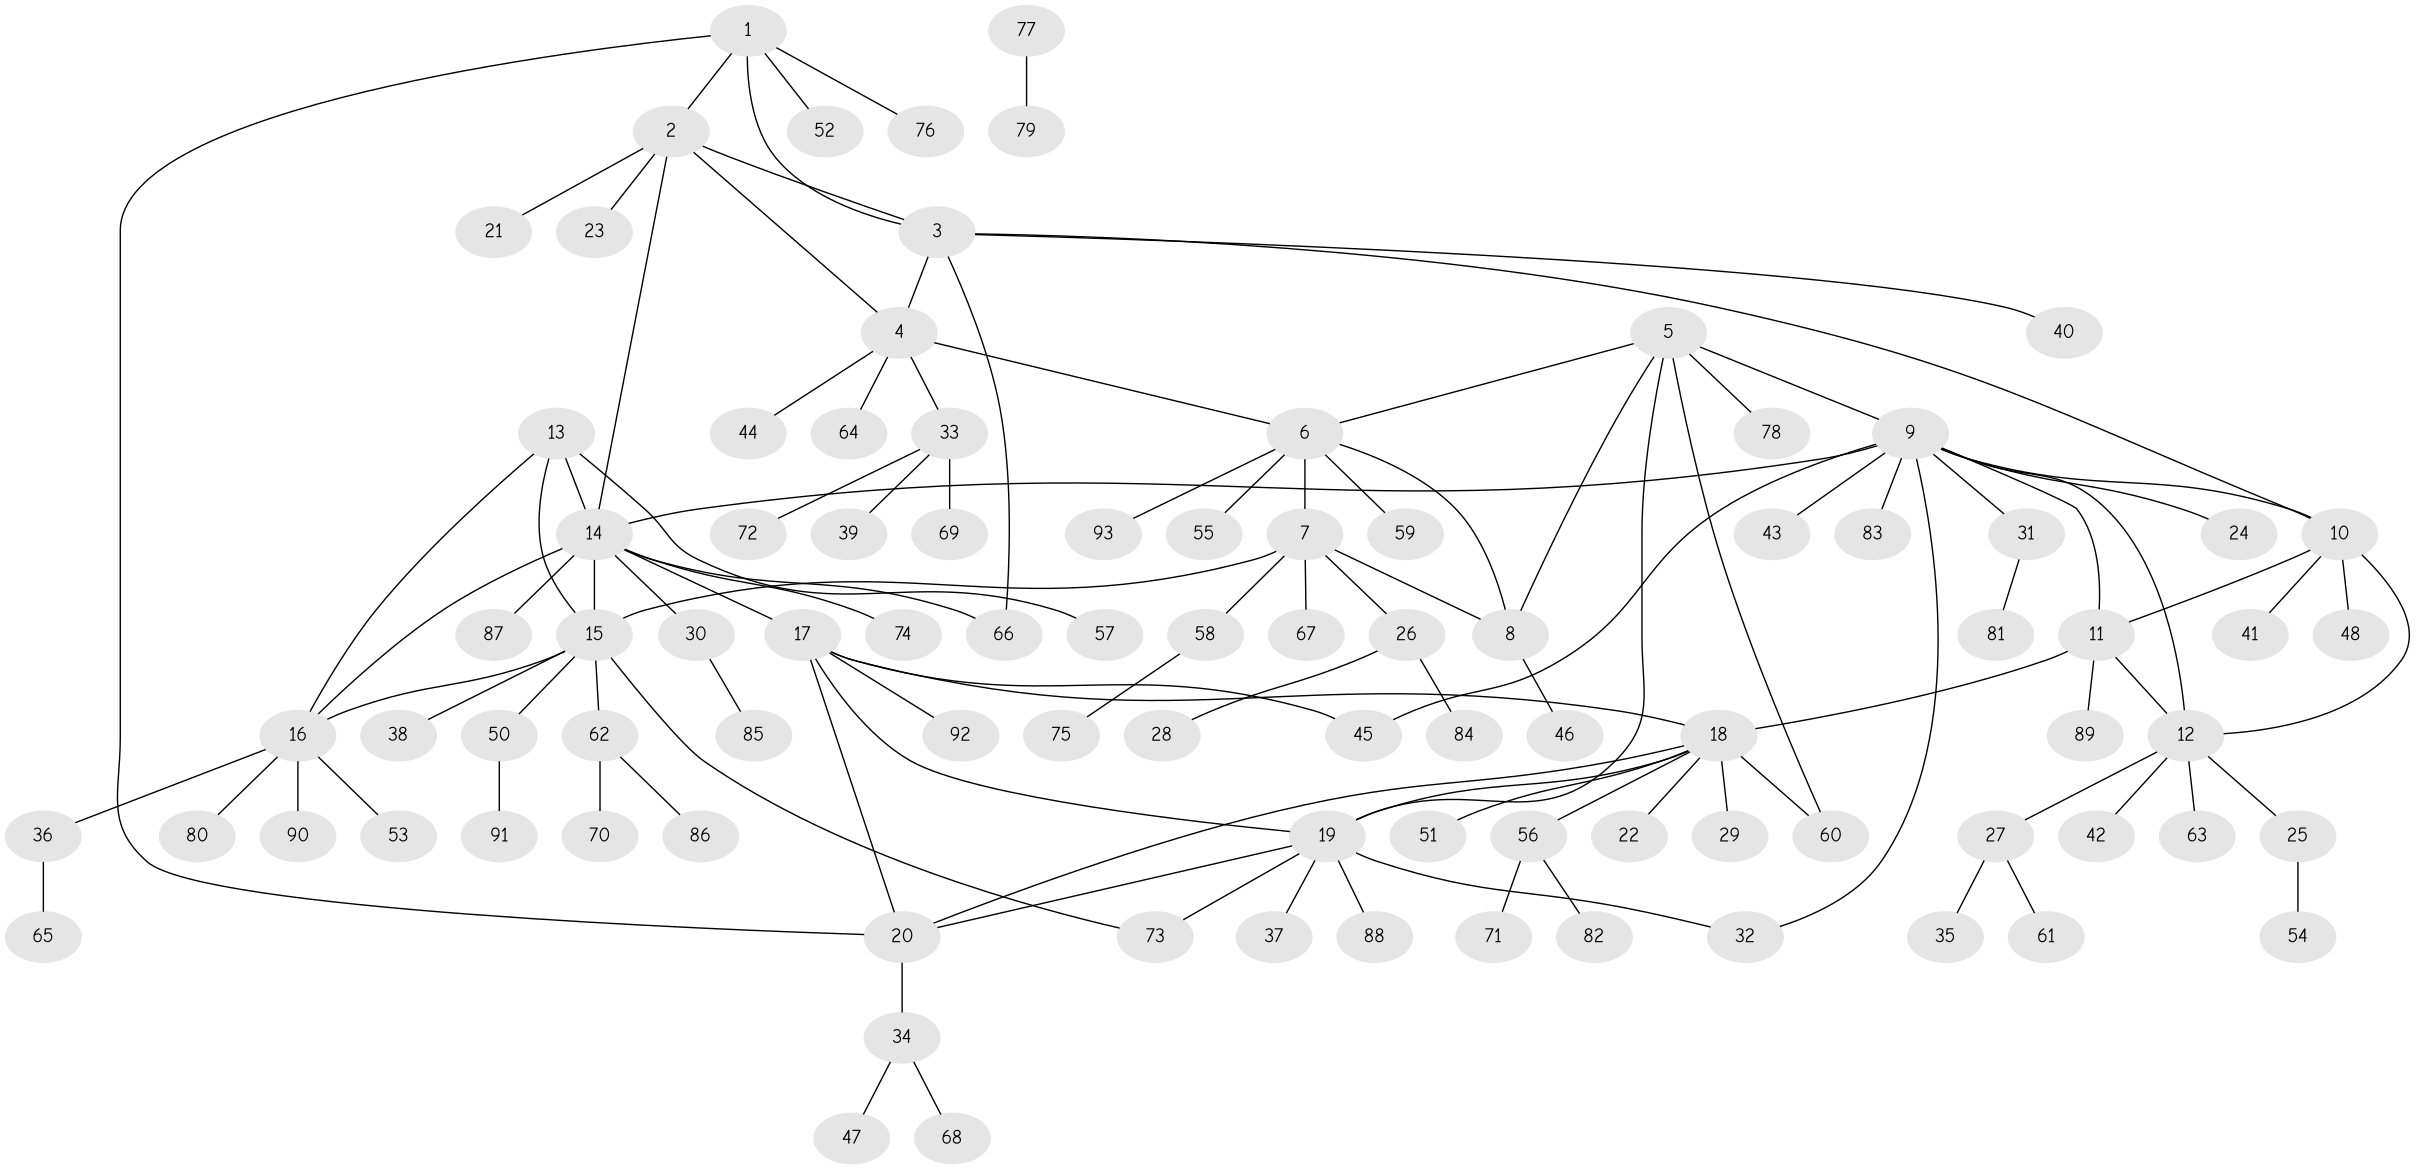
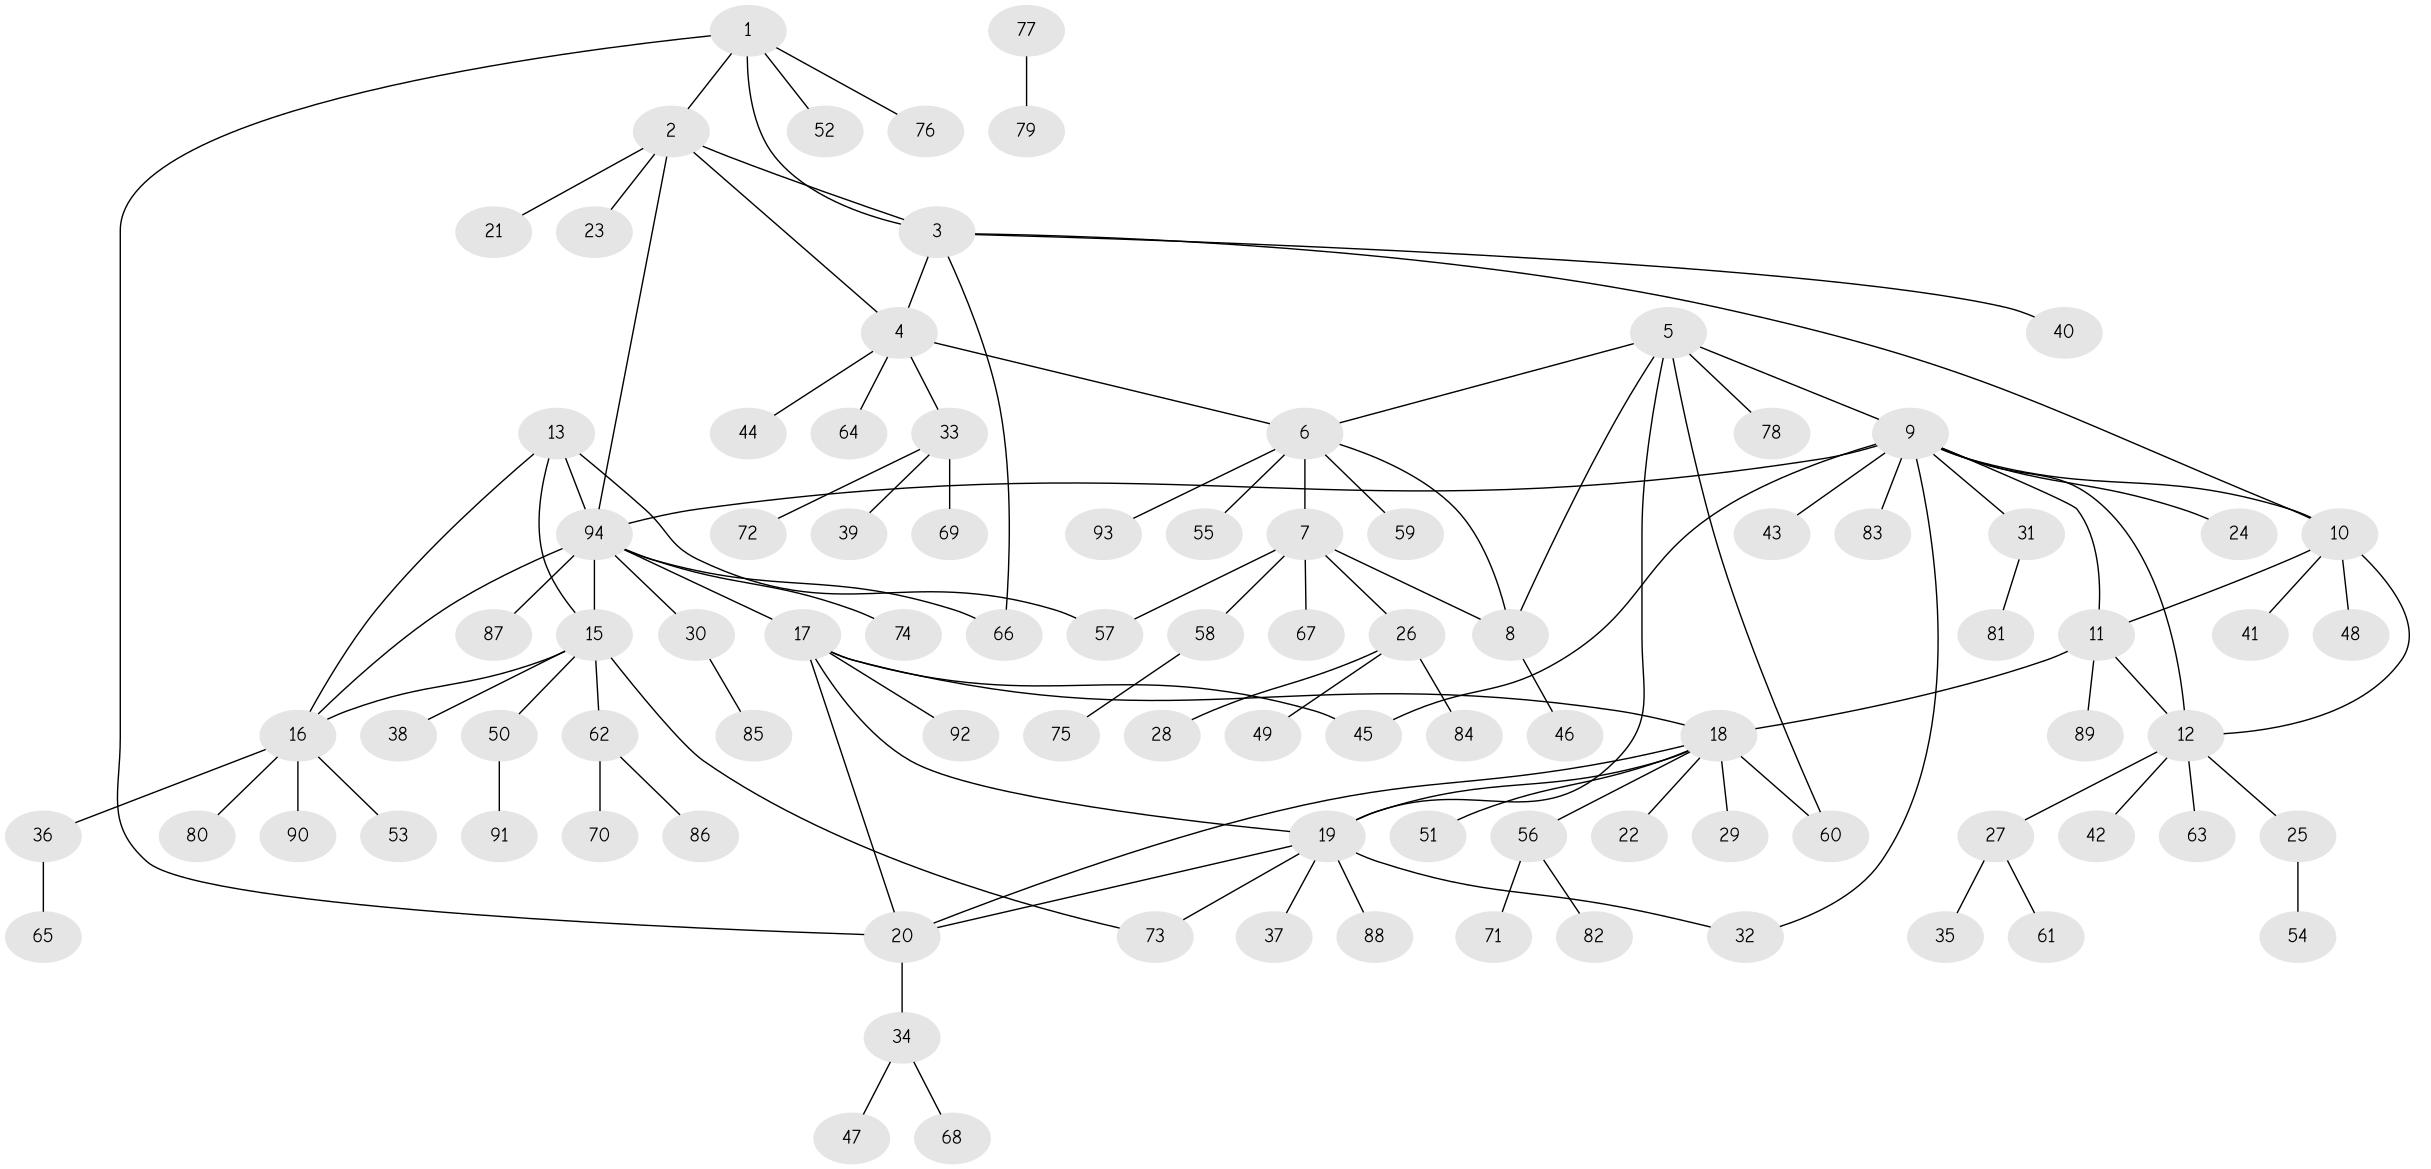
(594, 534) -> (594, 534)
(983, 587) -> (1205, 585)
none -> (1263, 736)
